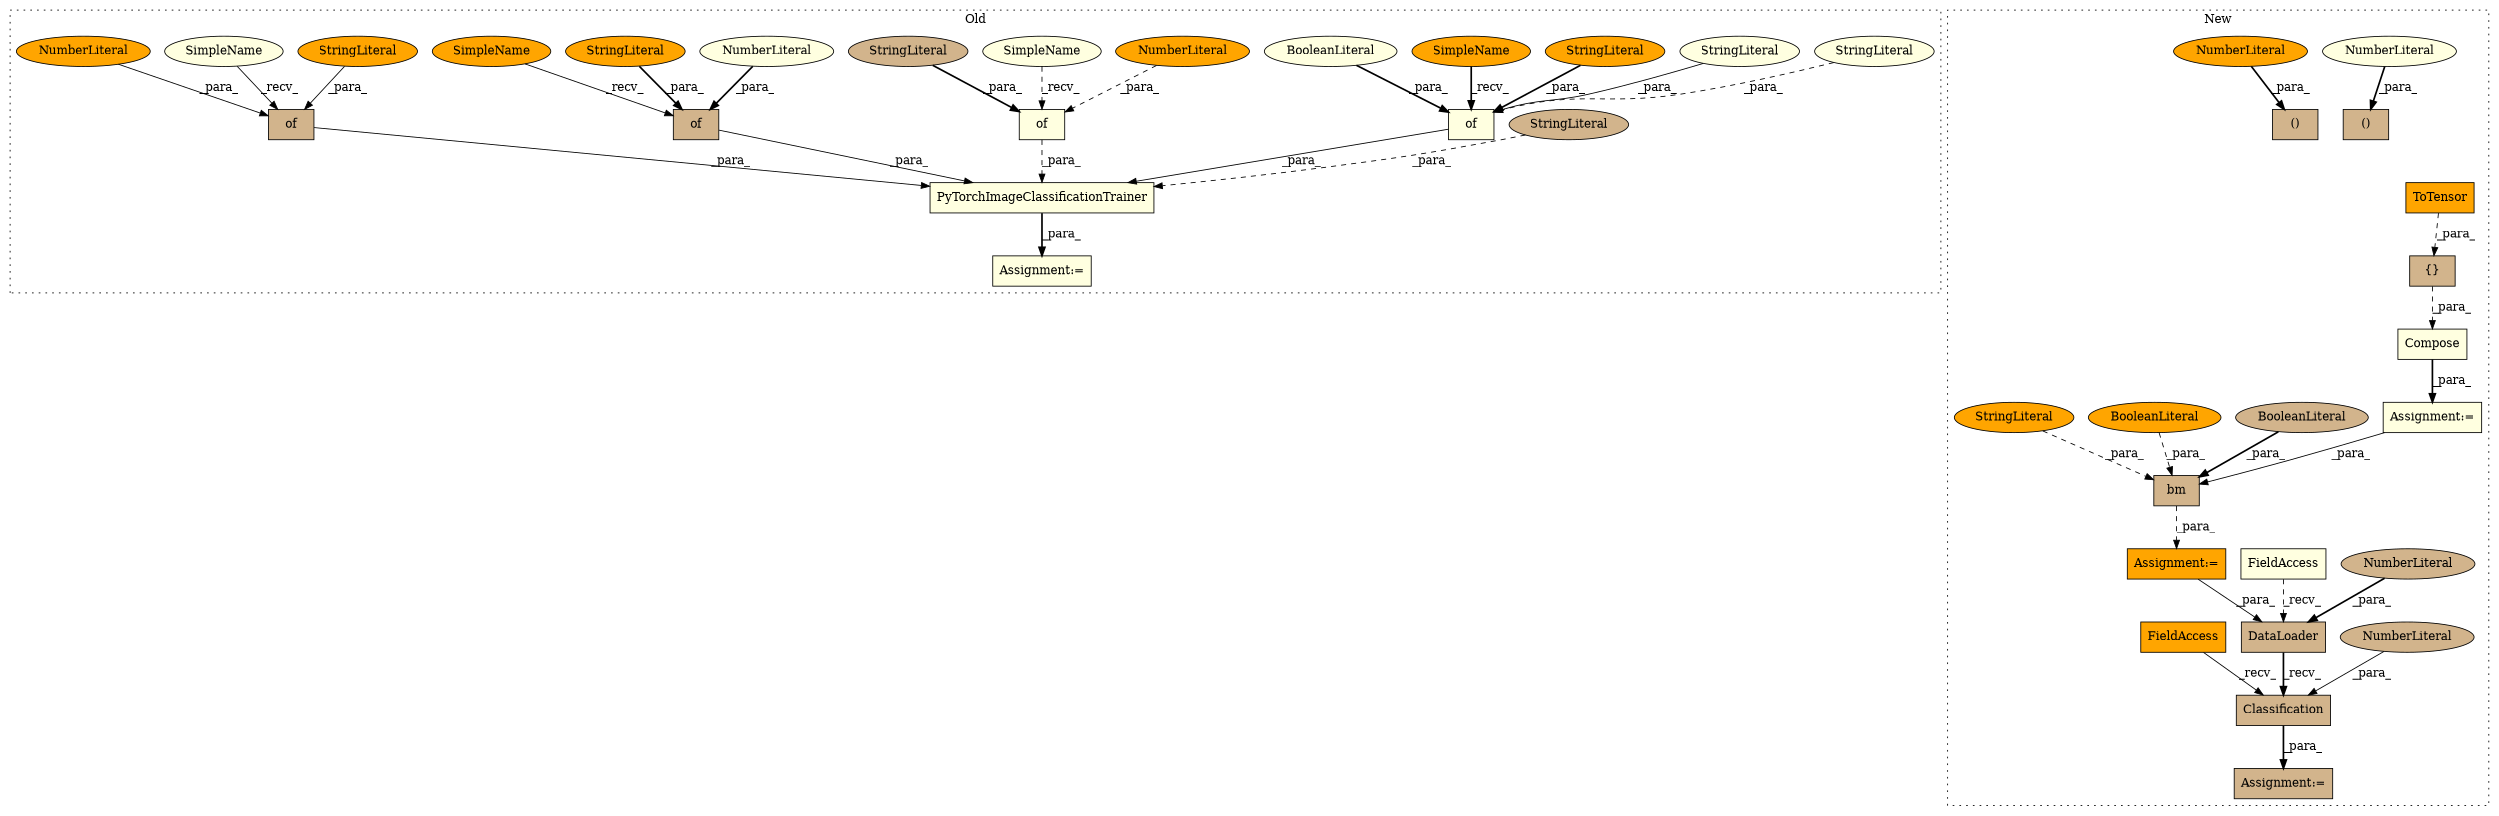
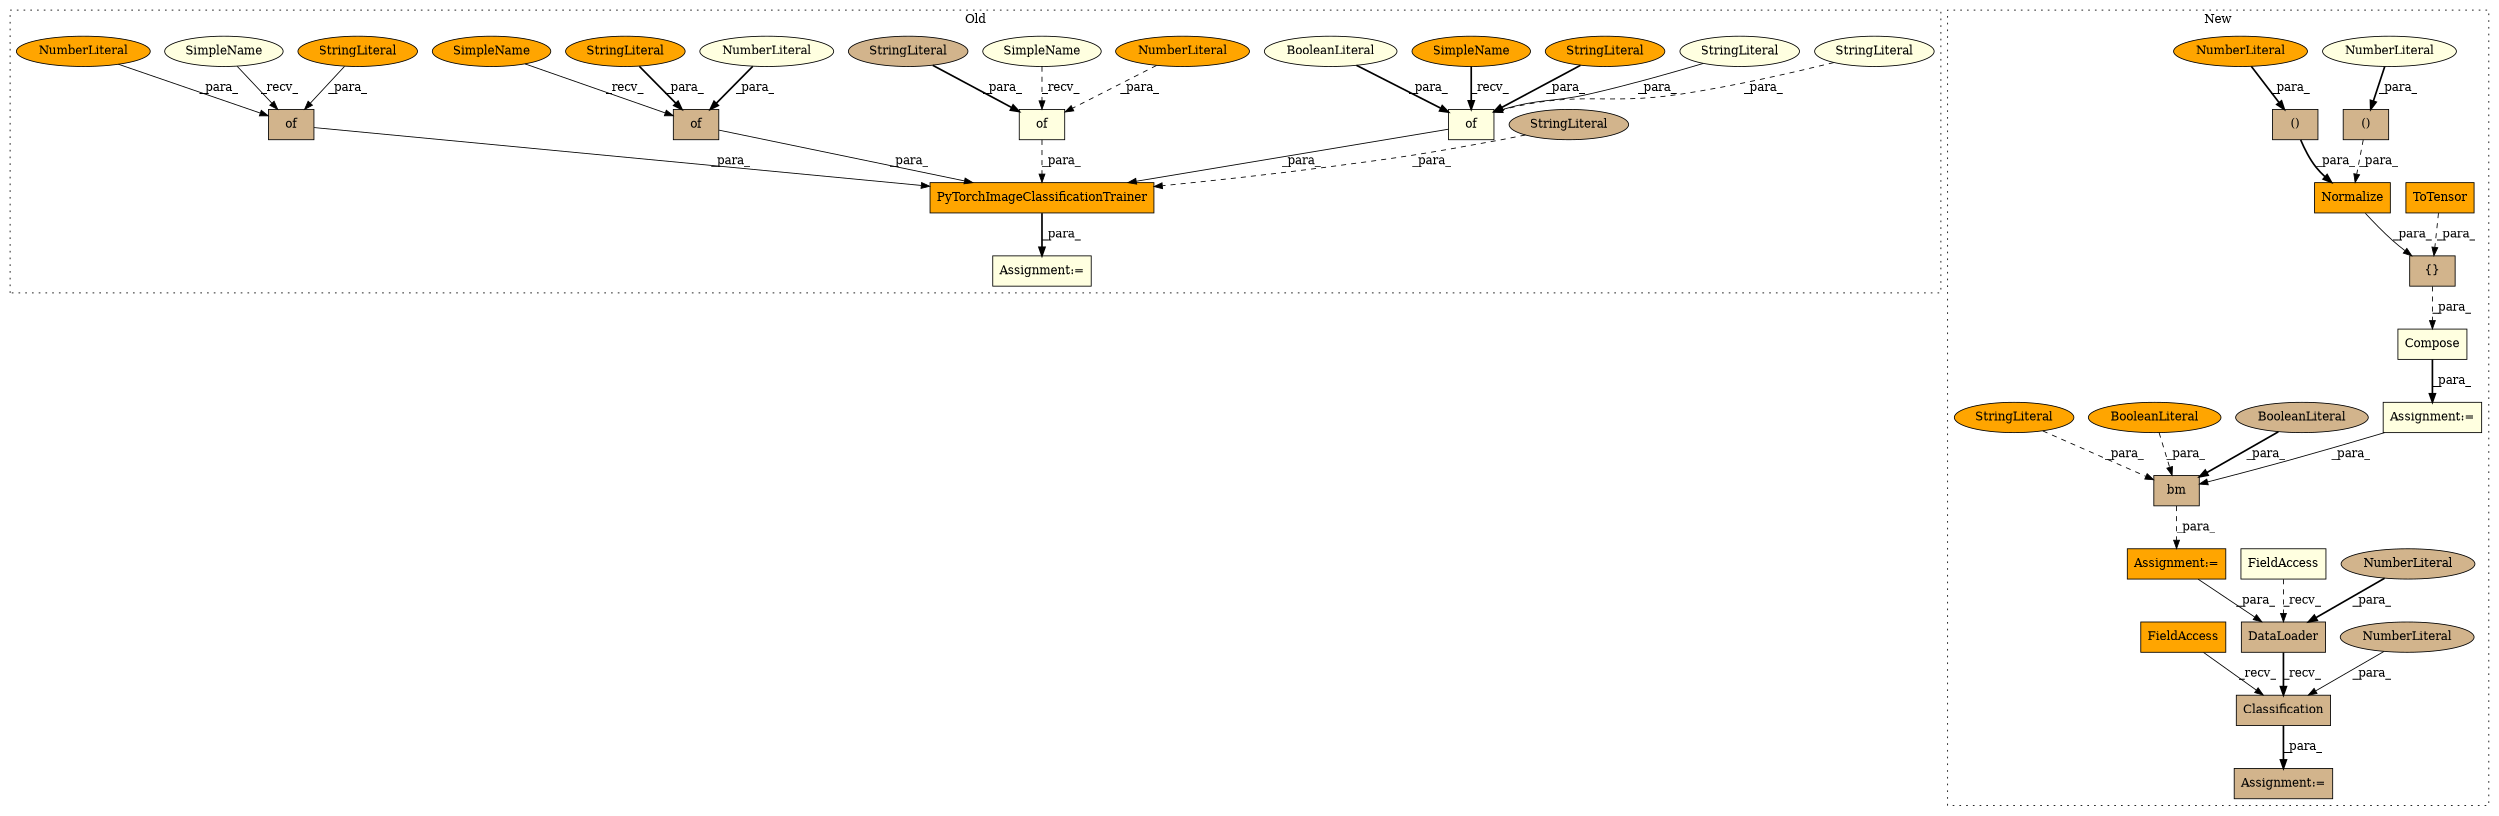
(1042, 198) -> (1042, 198)
none -> (2352, 198)
